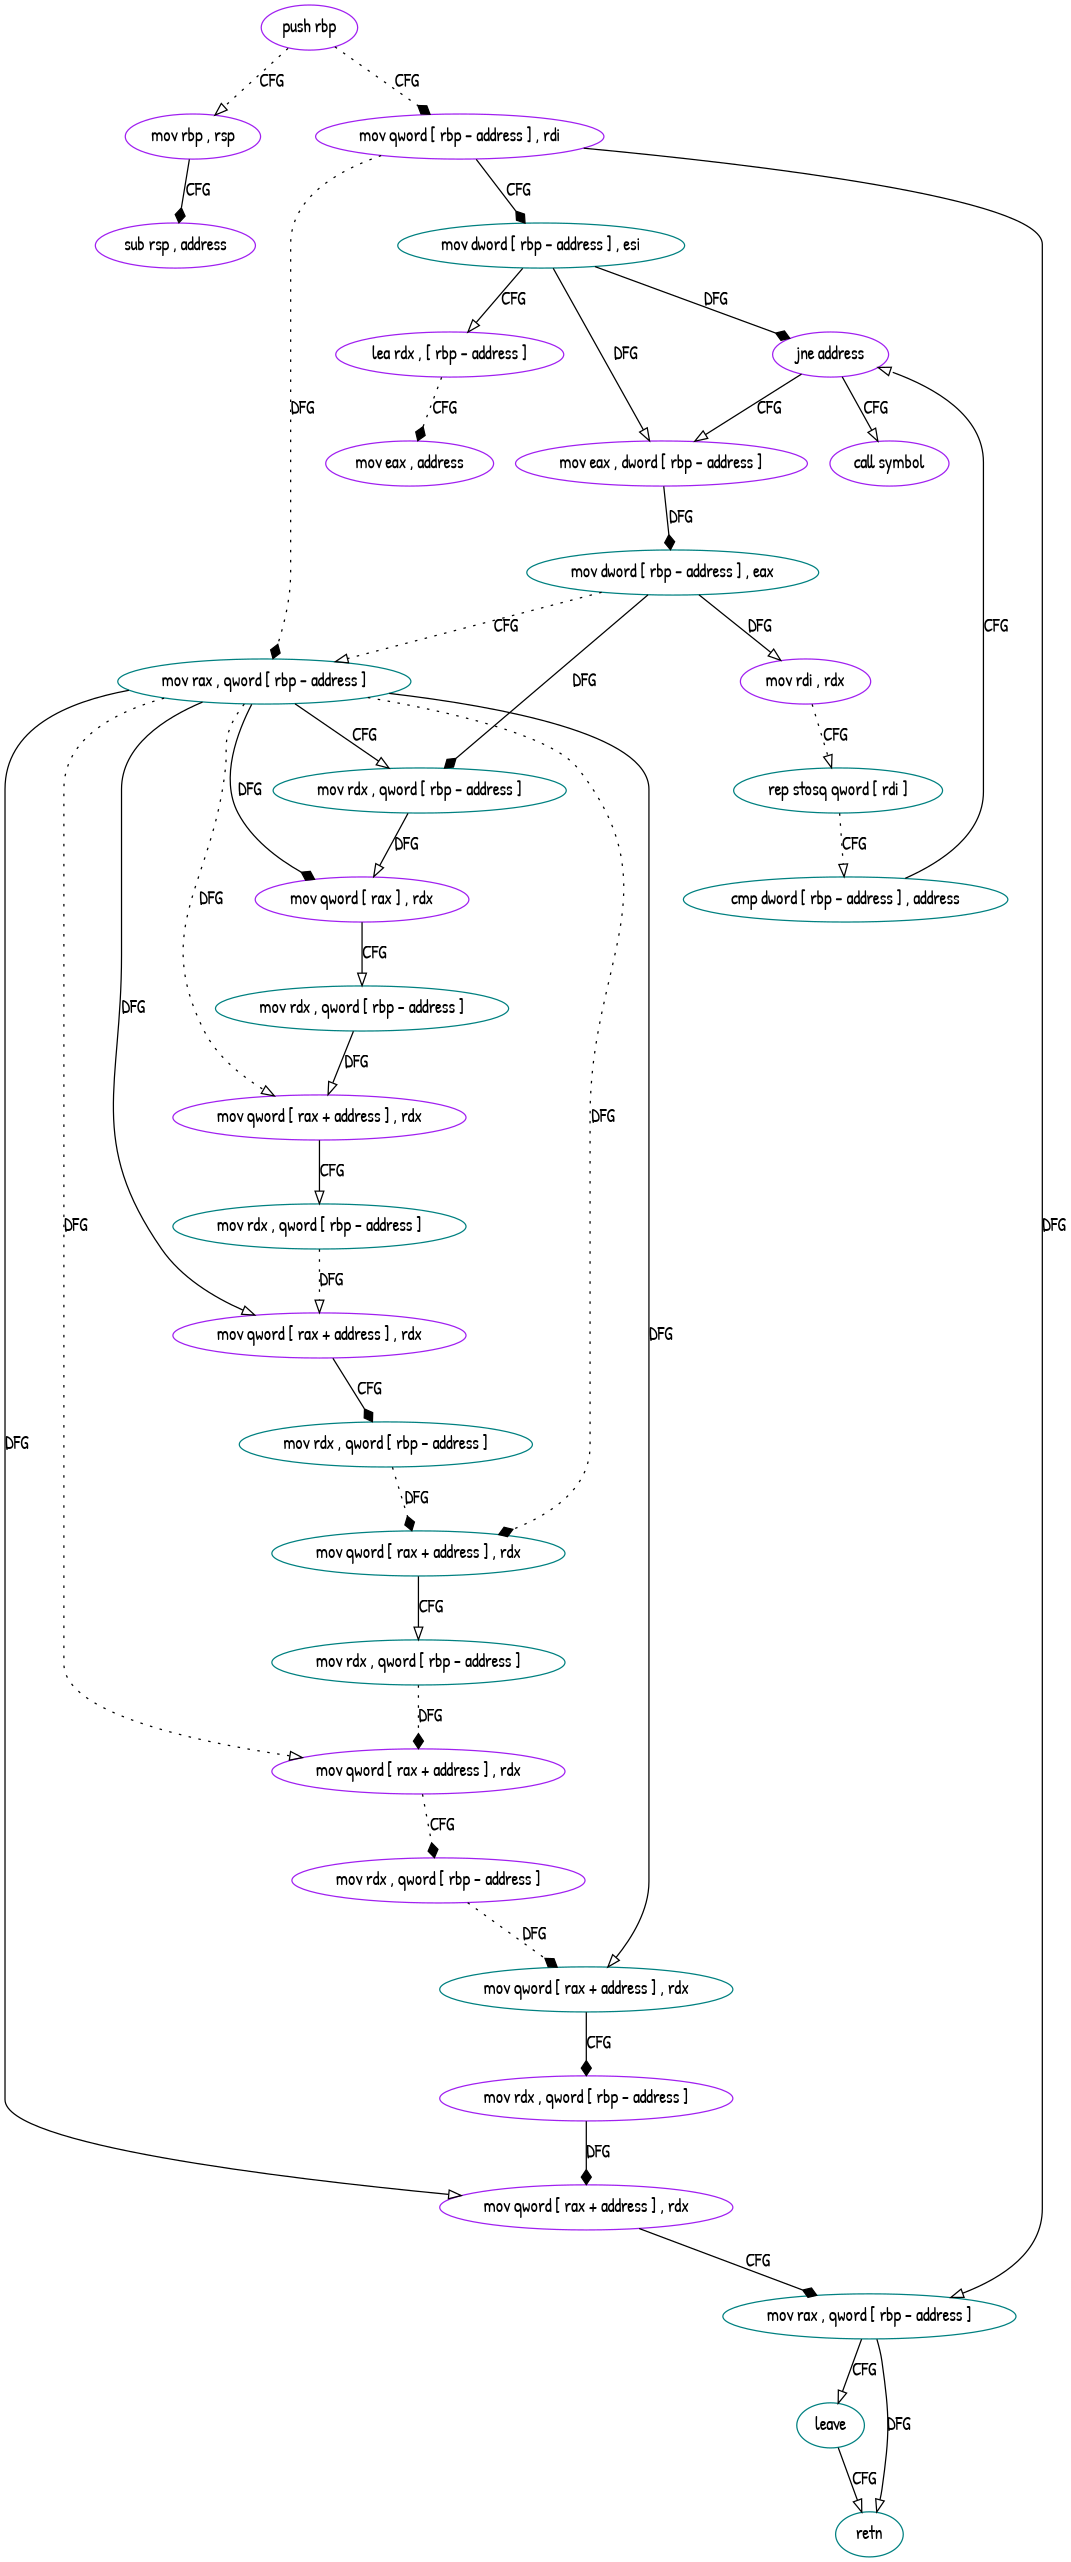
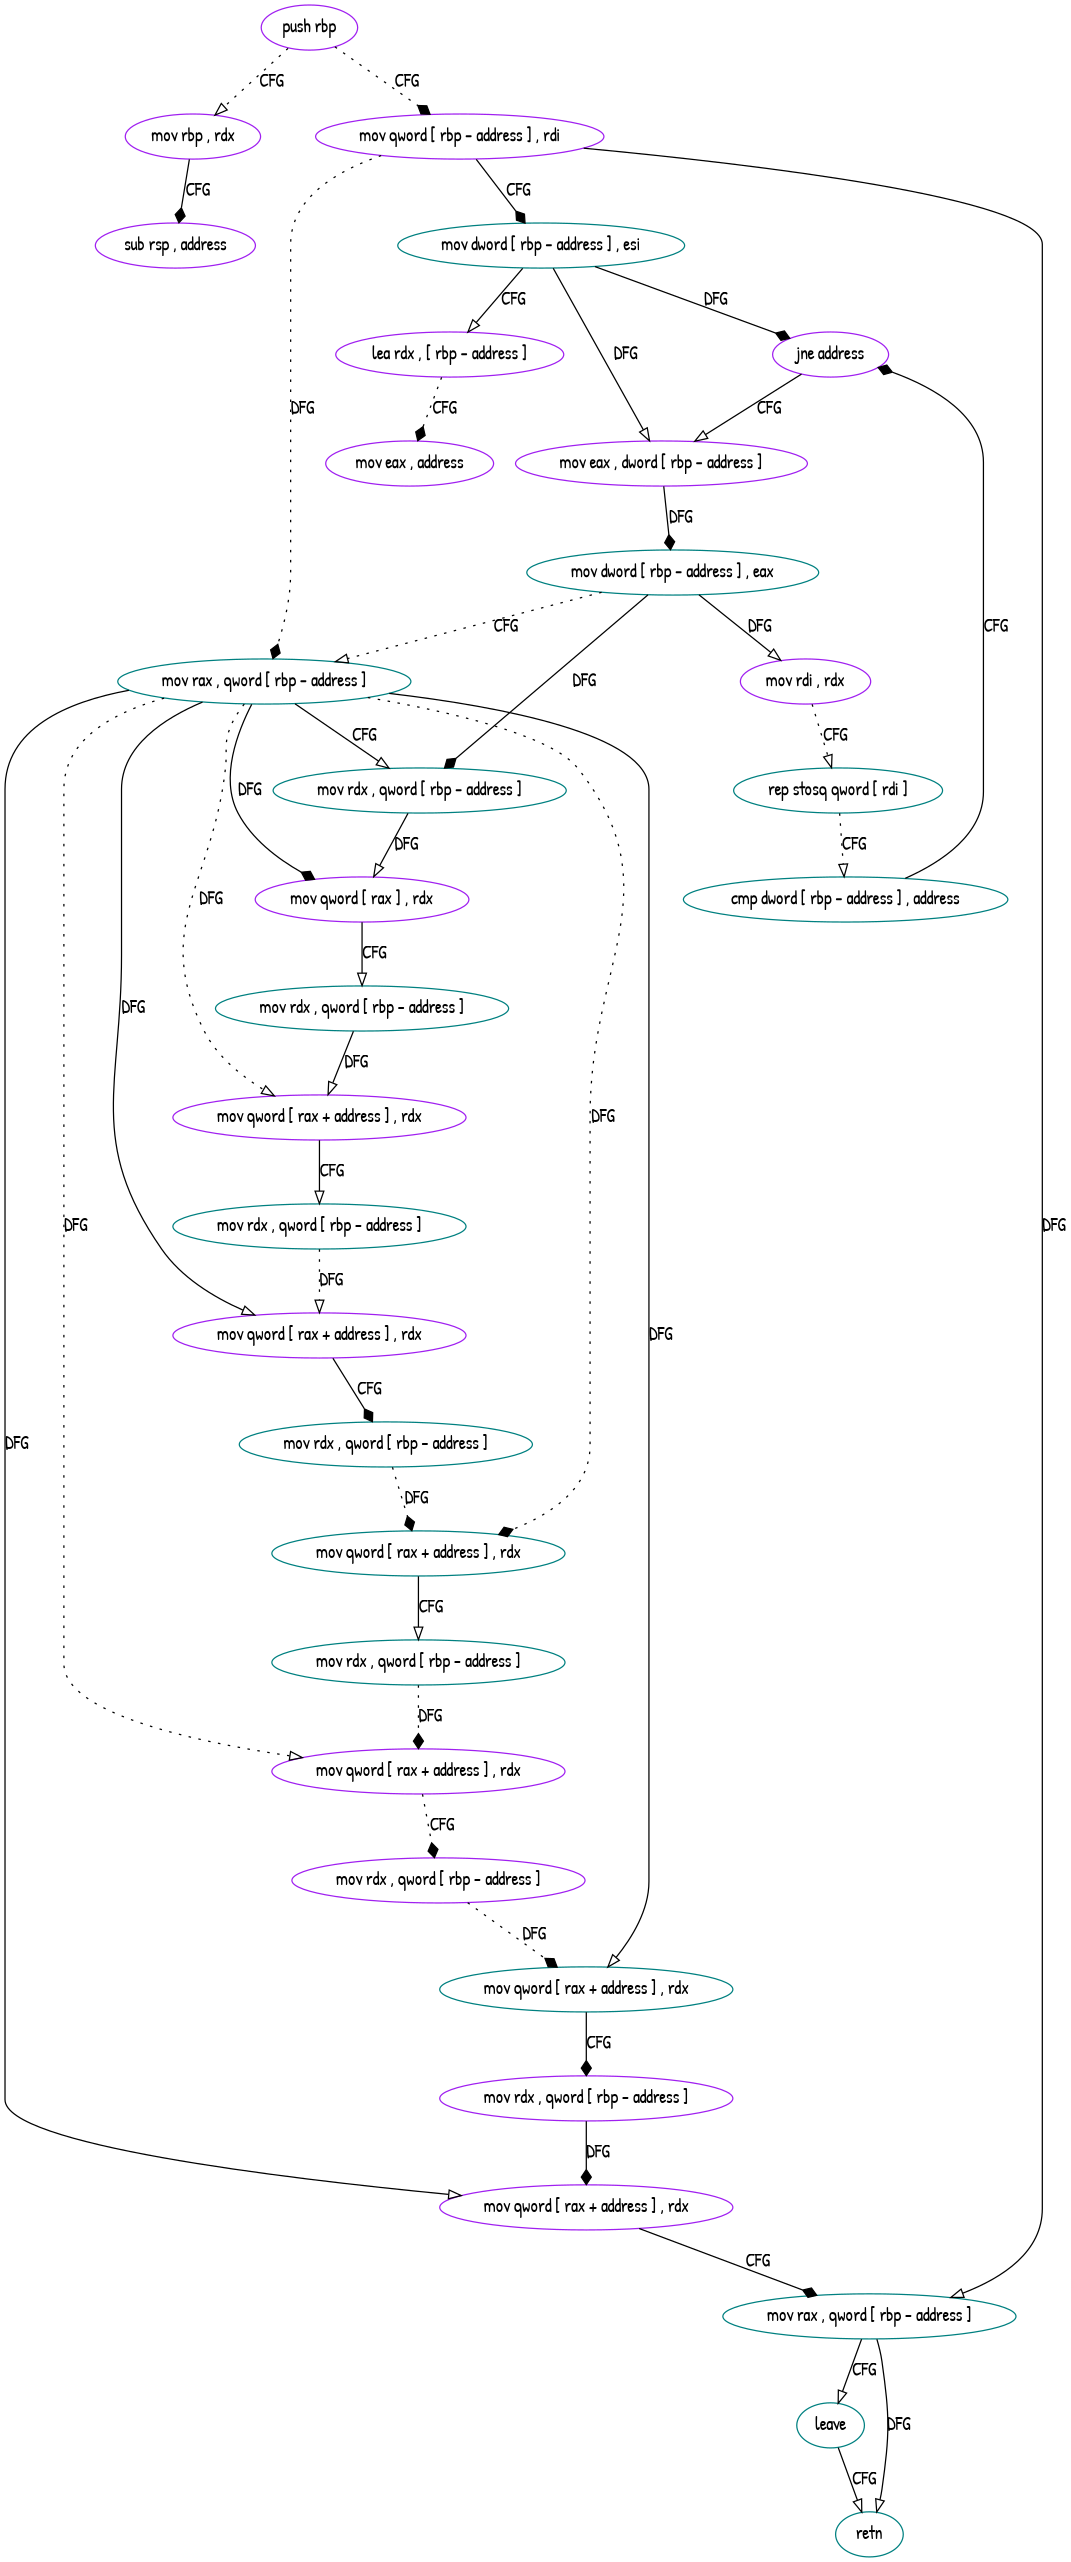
(193, 137) -> (193, 137)
(889, 464) -> none
(983, 621) -> (983, 621)
